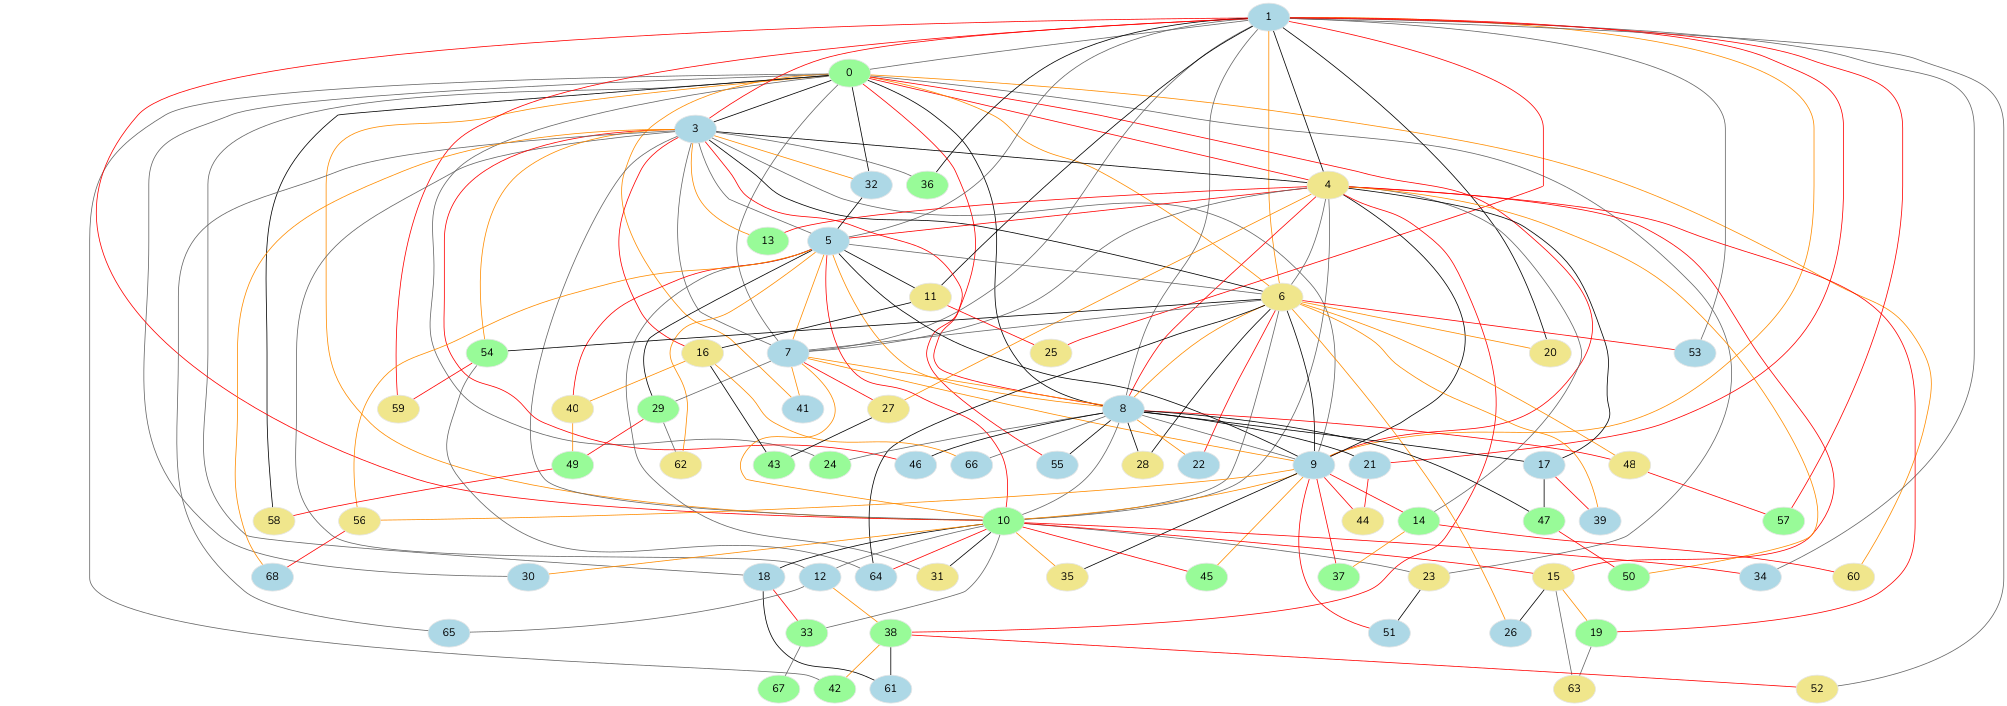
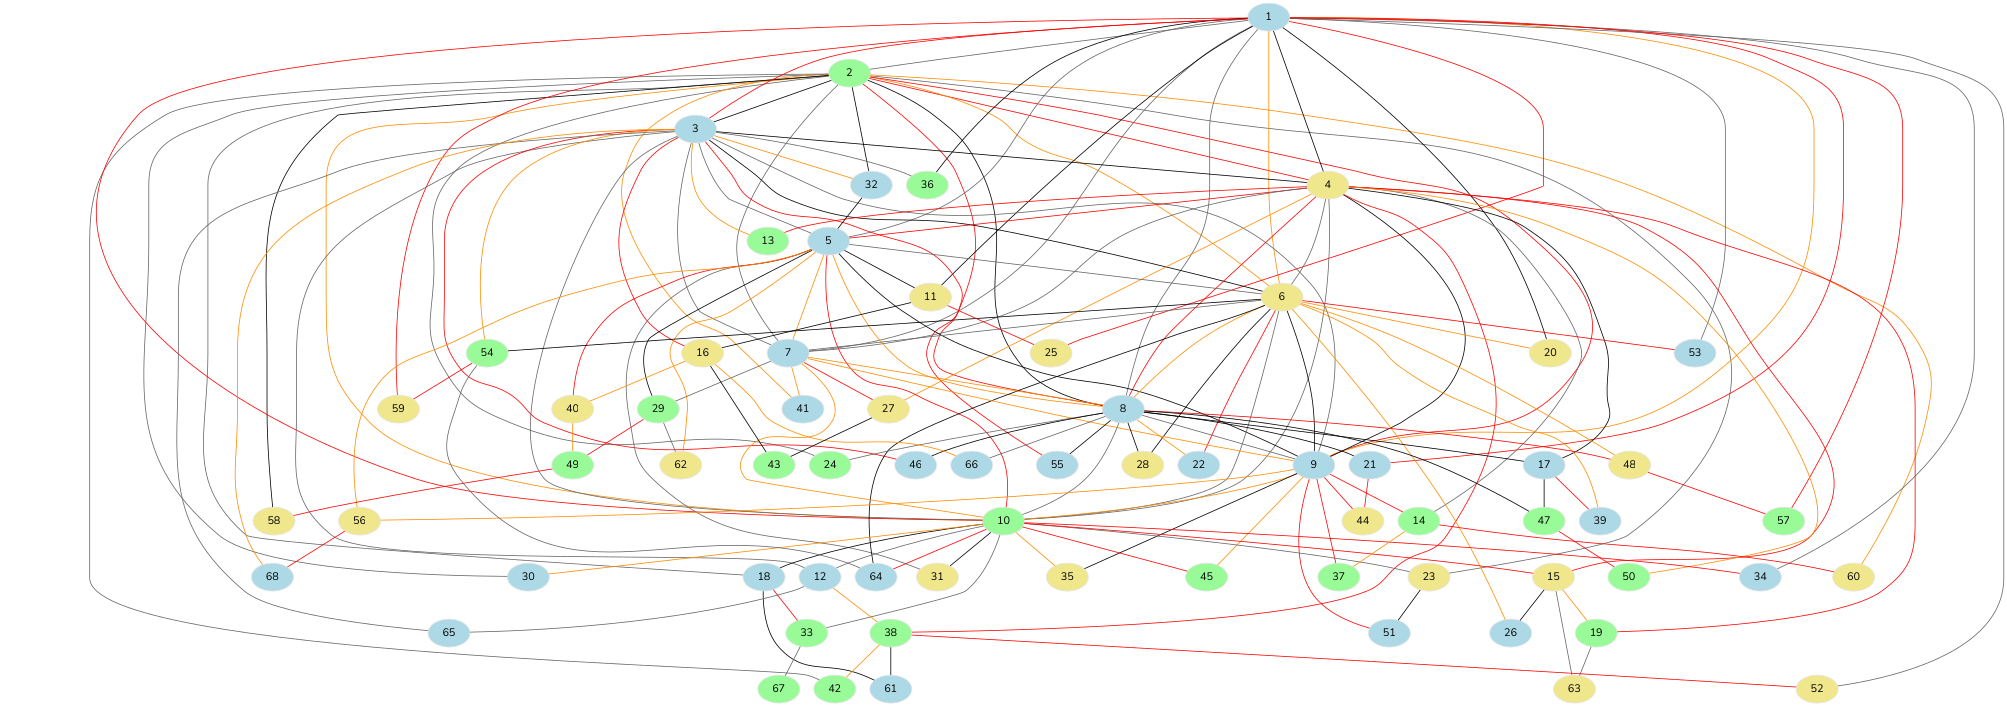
(850, 73) -> (850, 73)
